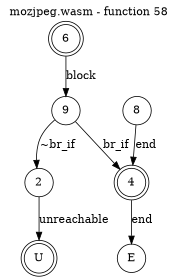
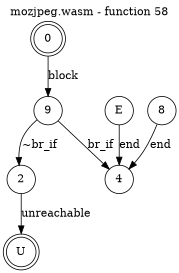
(66, 39) -> (48, 39)
(132, 183) -> (119, 179)
(132, 218) -> (119, 141)
